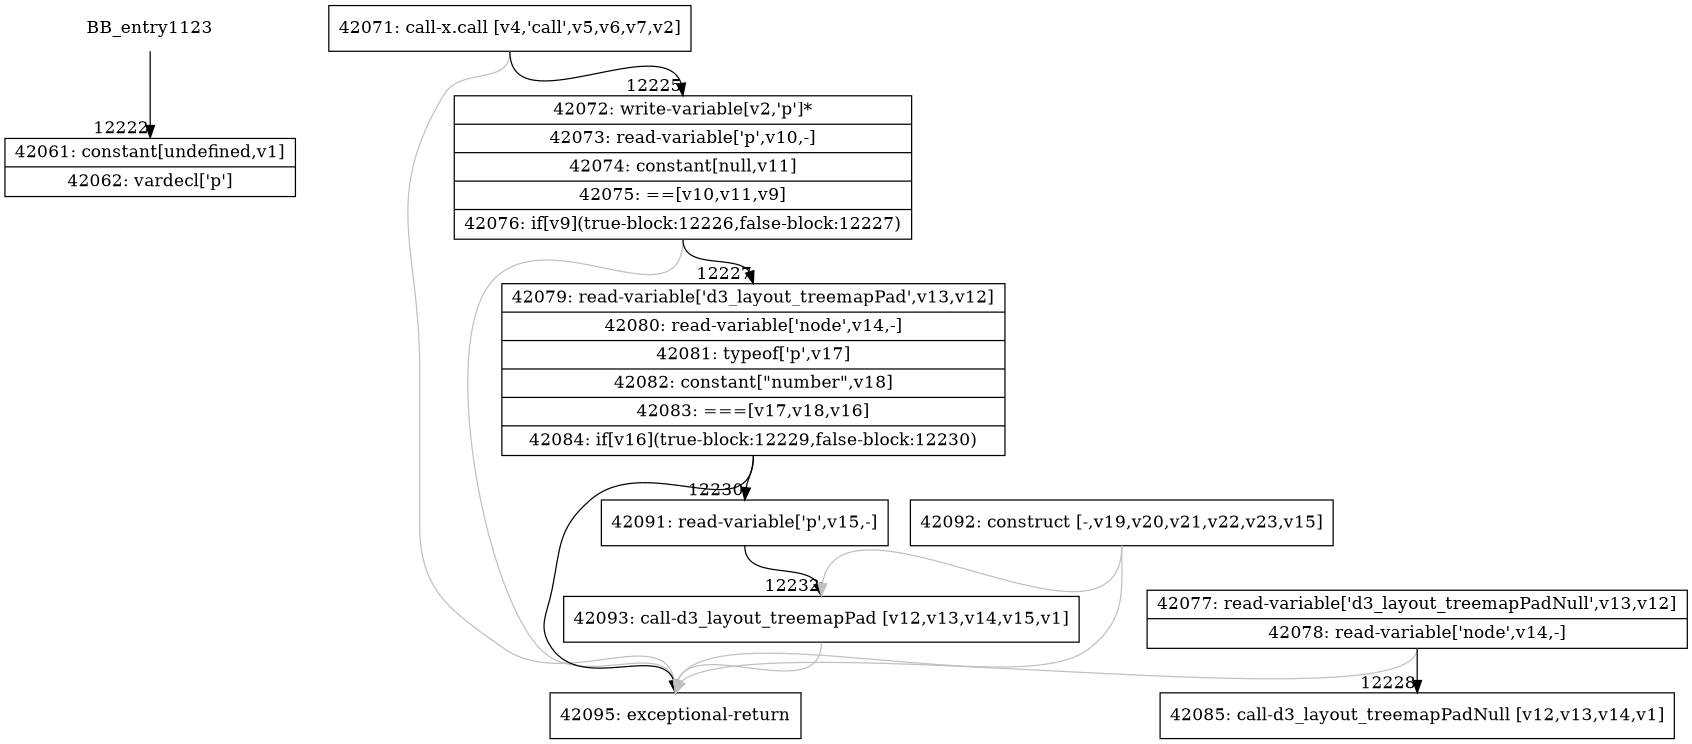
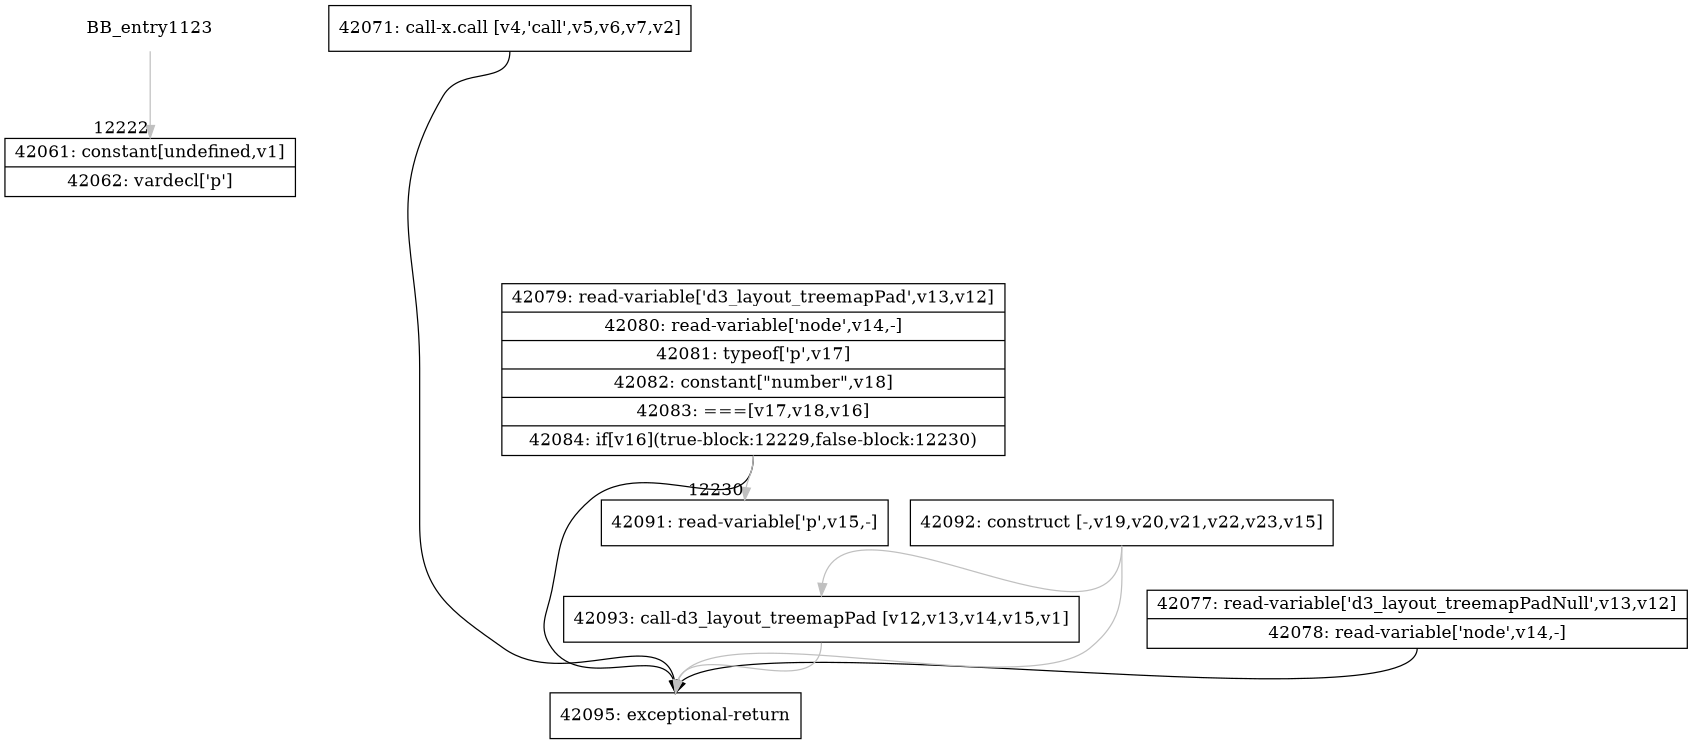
(150, 88) -> (150, 88)
(683, 167) -> none
(420, 435) -> (420, 435)
(751, 472) -> (751, 472)
(777, 570) -> none
(1052, 671) -> (1052, 671)
(1417, 716) -> none
